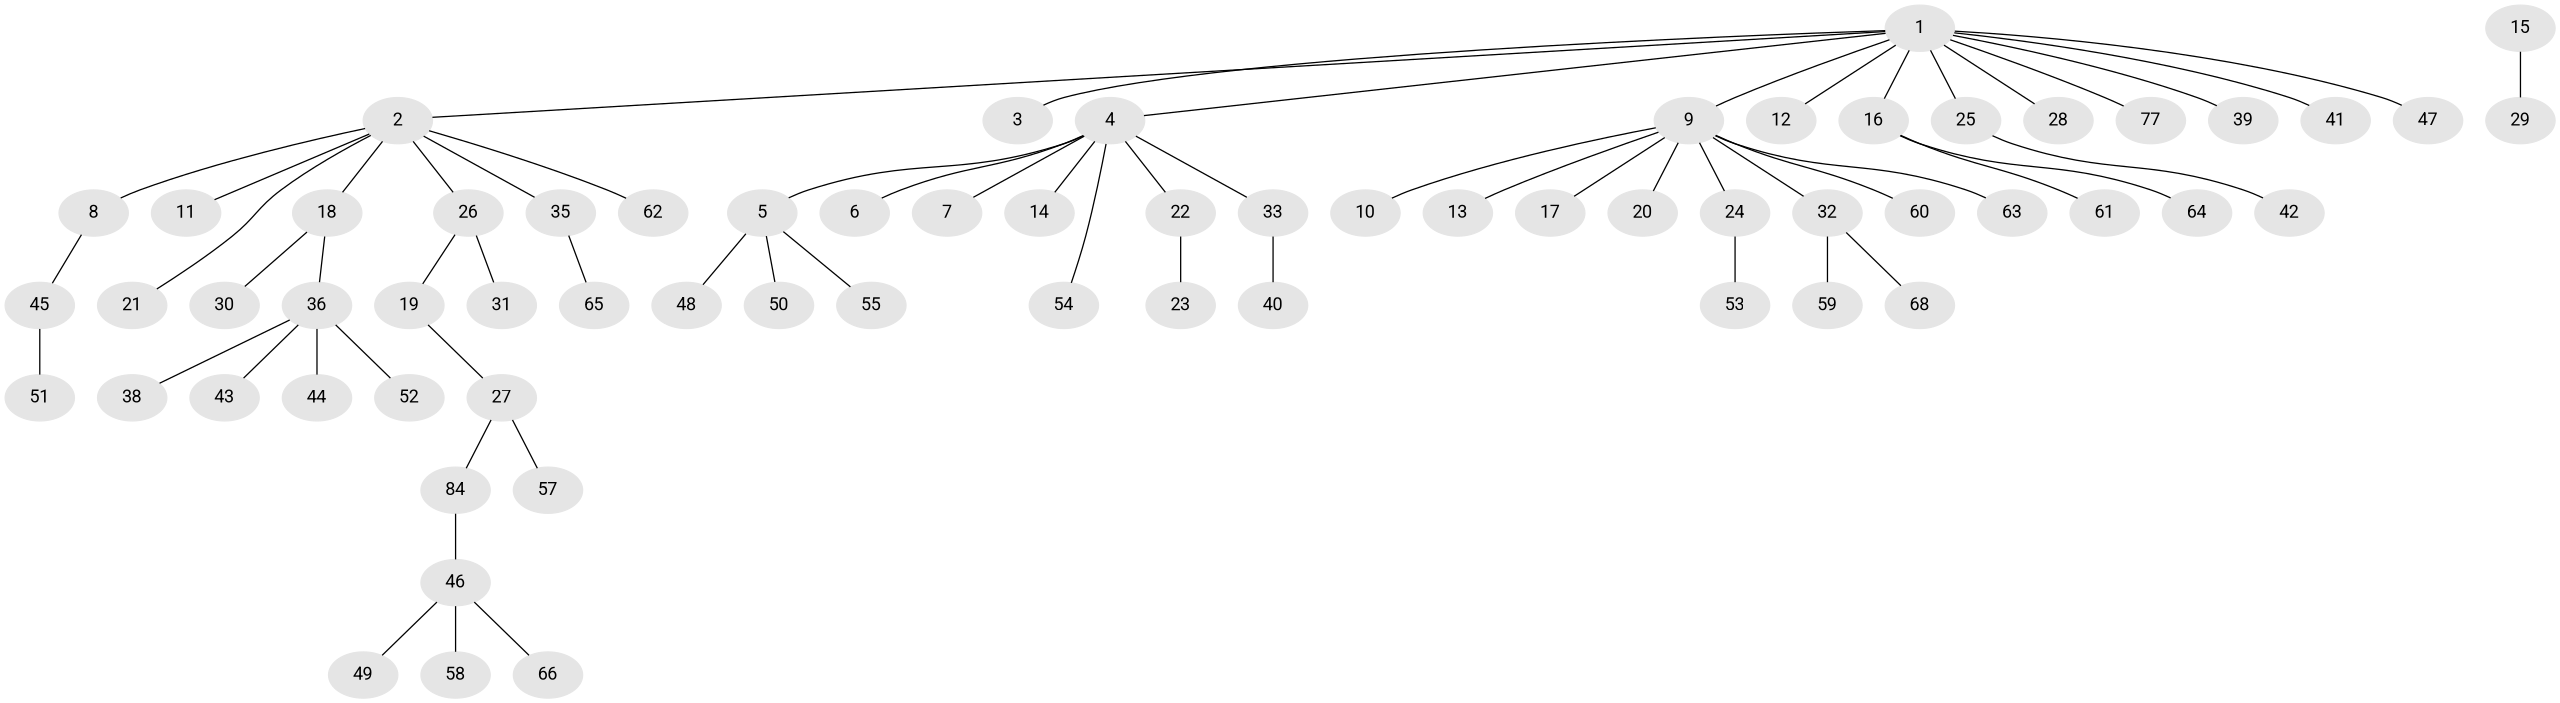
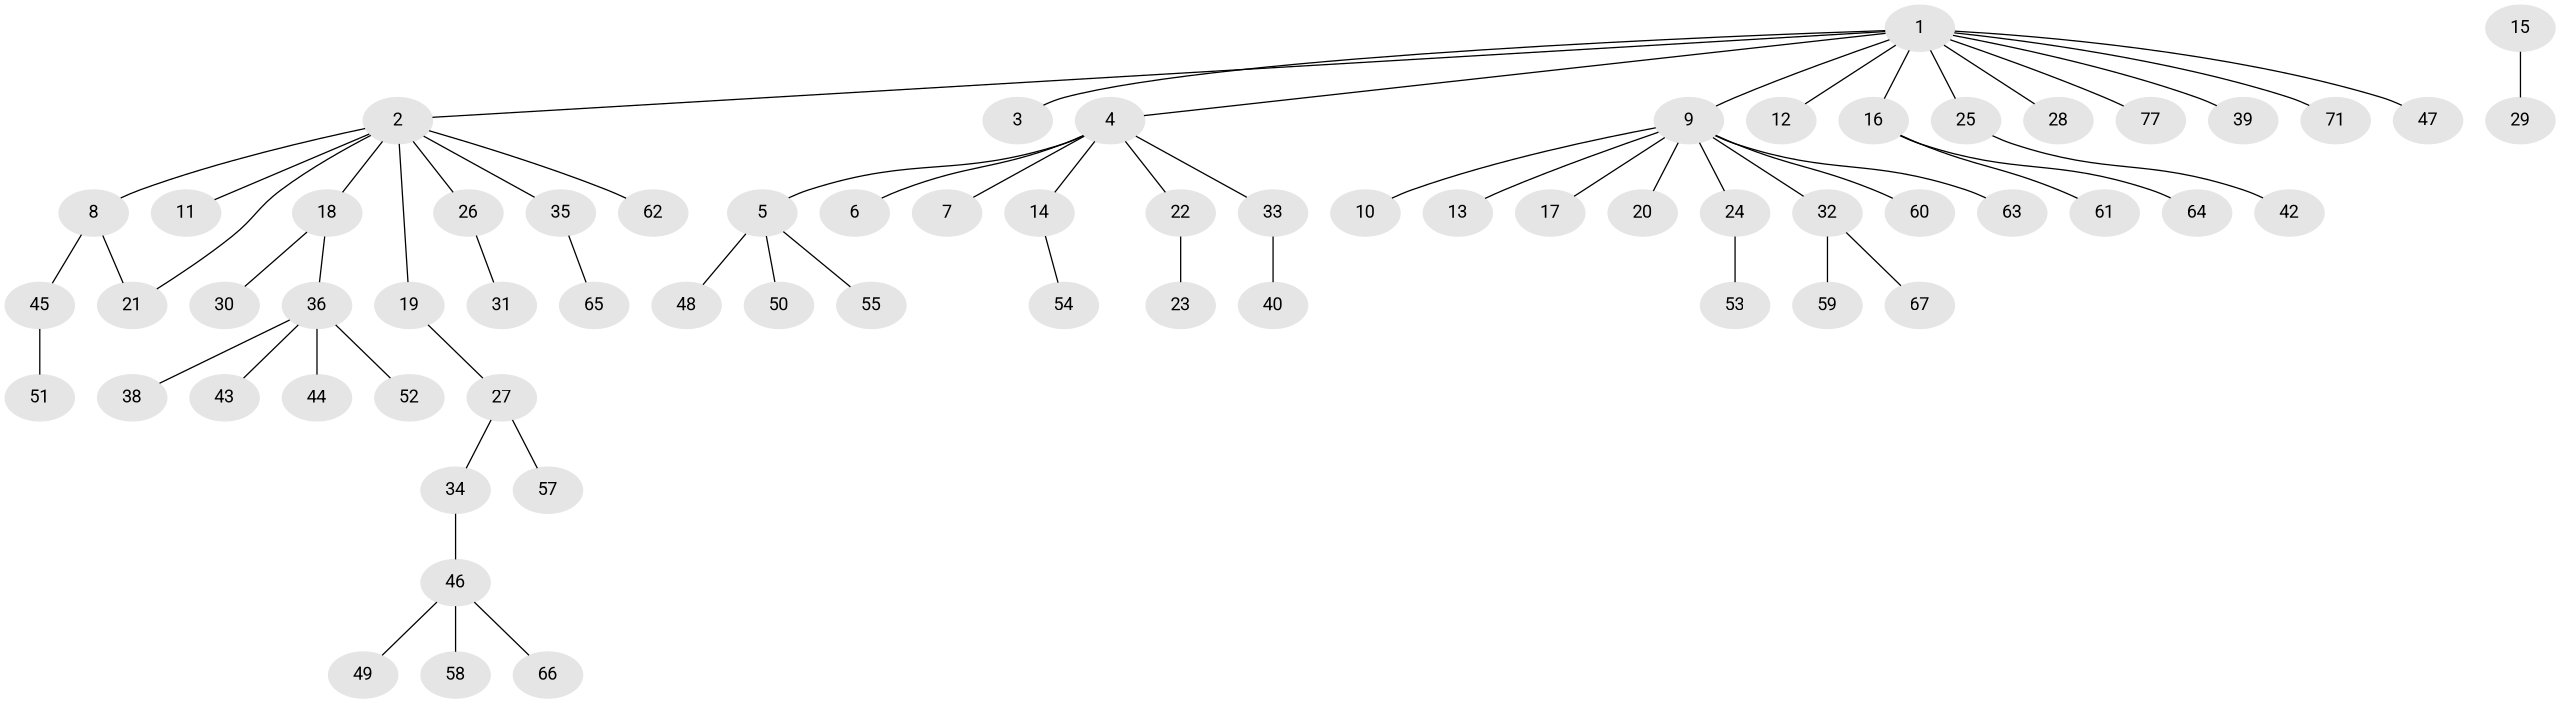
(2336, 121) -> (2336, 121)
(1091, 214) -> (1052, 259)
none -> (113, 259)
(439, 259) -> (404, 213)
(1920, 305) -> (1920, 305)
(456, 490) -> (456, 490)
